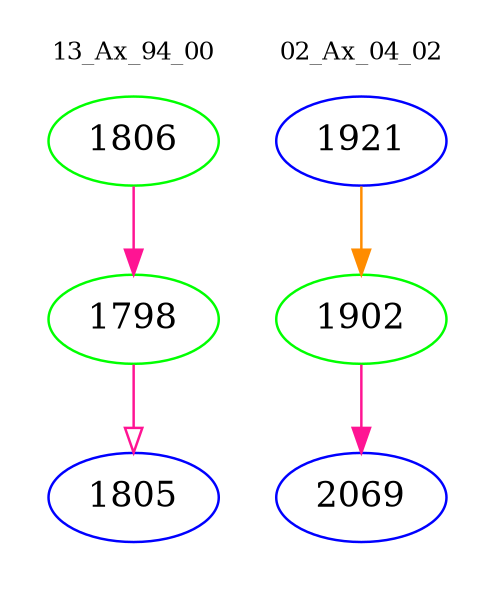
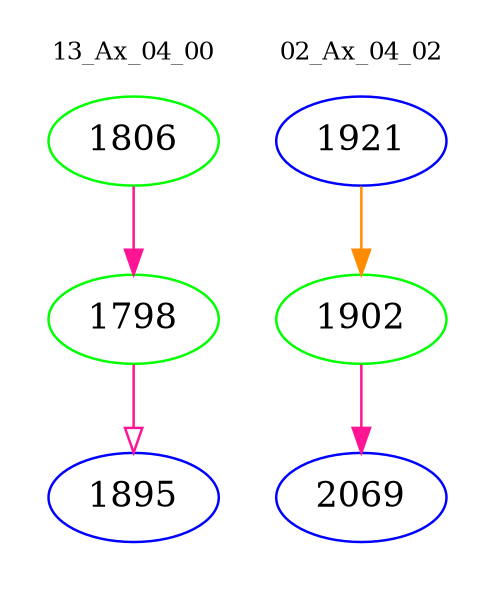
(134, 53) -> (134, 53)
(134, 497) -> (134, 497)
